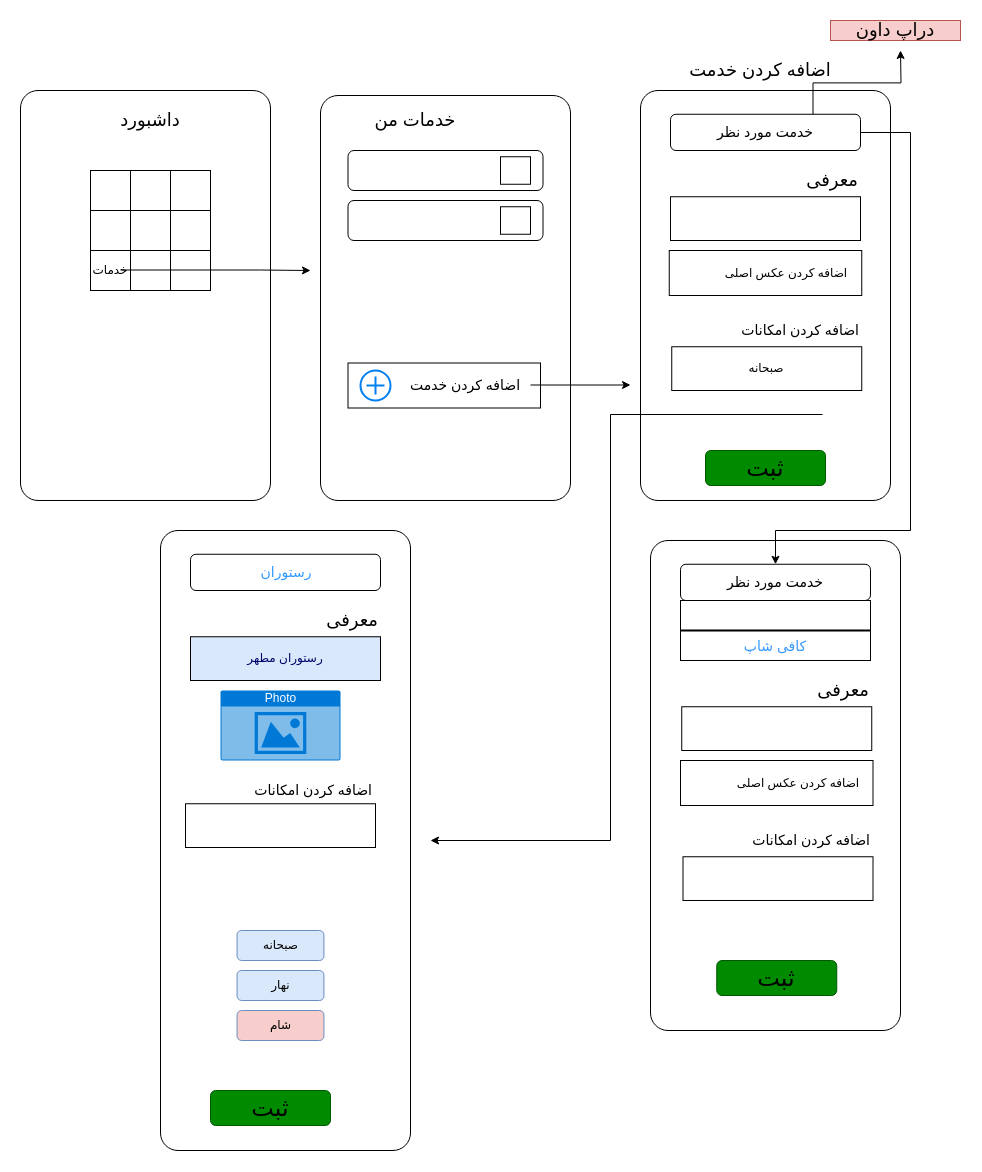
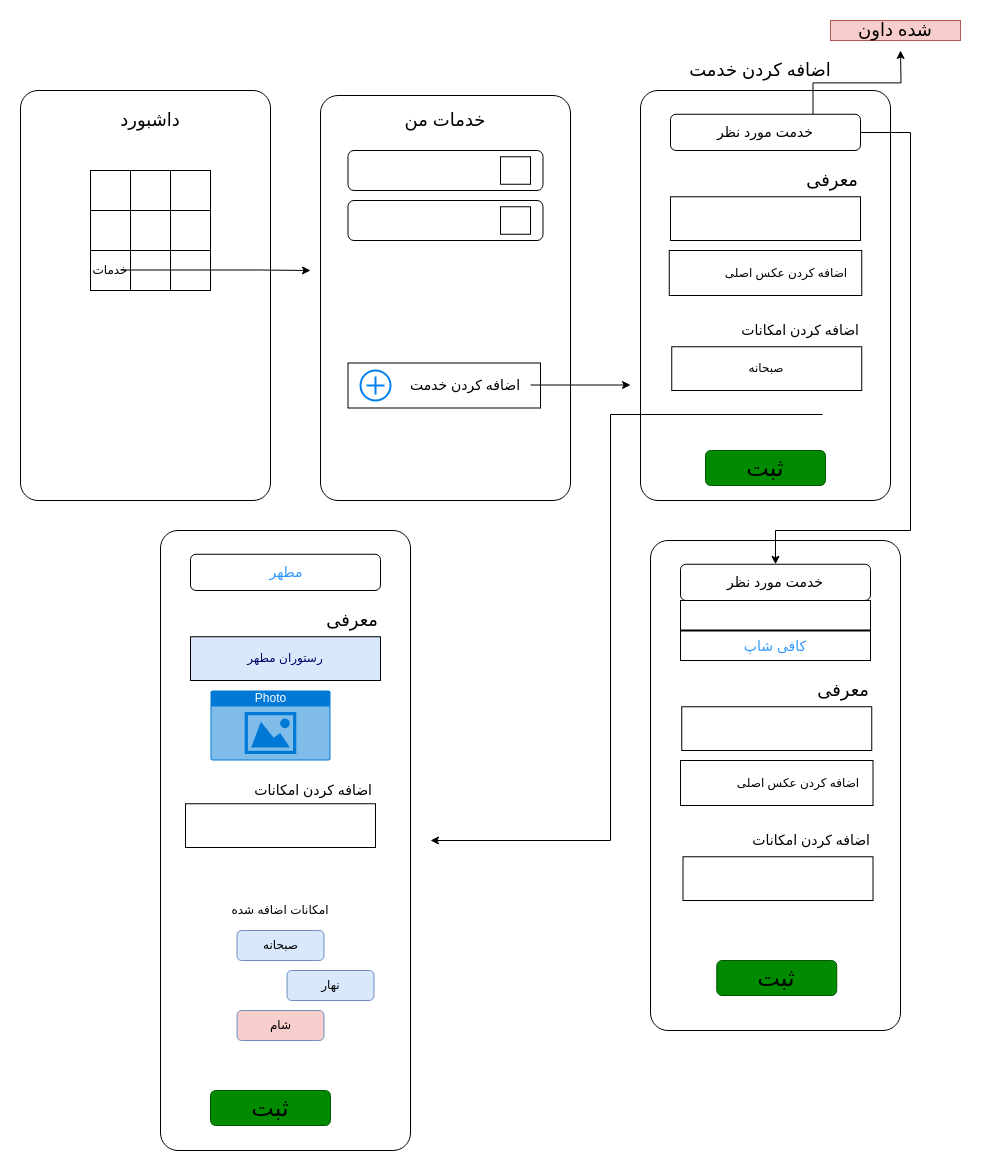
(896, 31) -> (896, 31)
(416, 121) -> (446, 121)
(287, 573) -> (287, 573)
(281, 726) -> (271, 726)
none -> (281, 911)
(281, 986) -> (331, 986)
